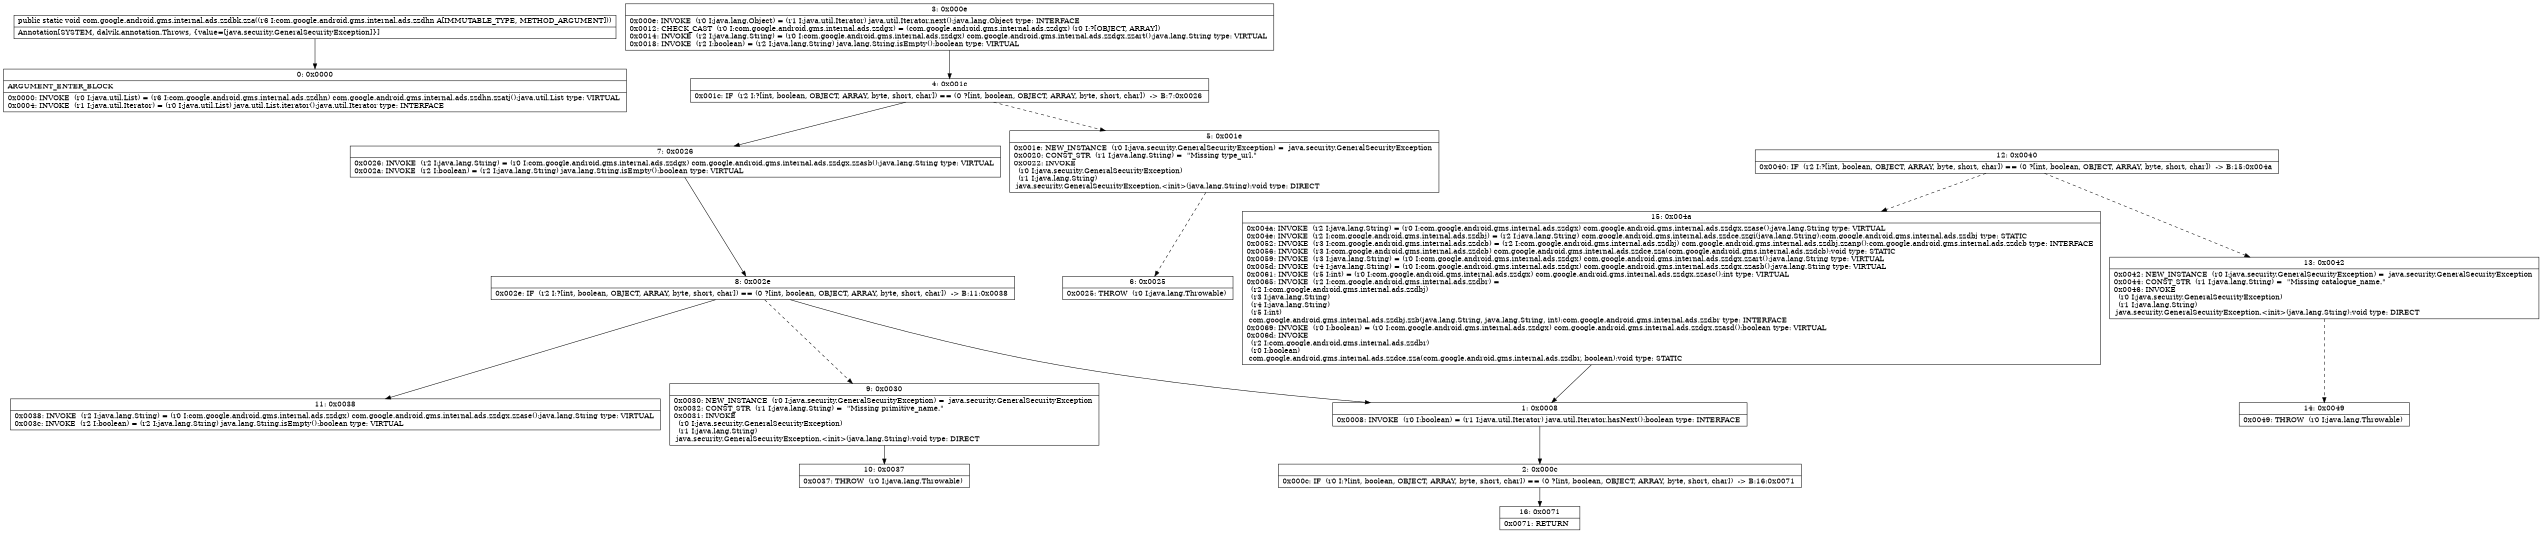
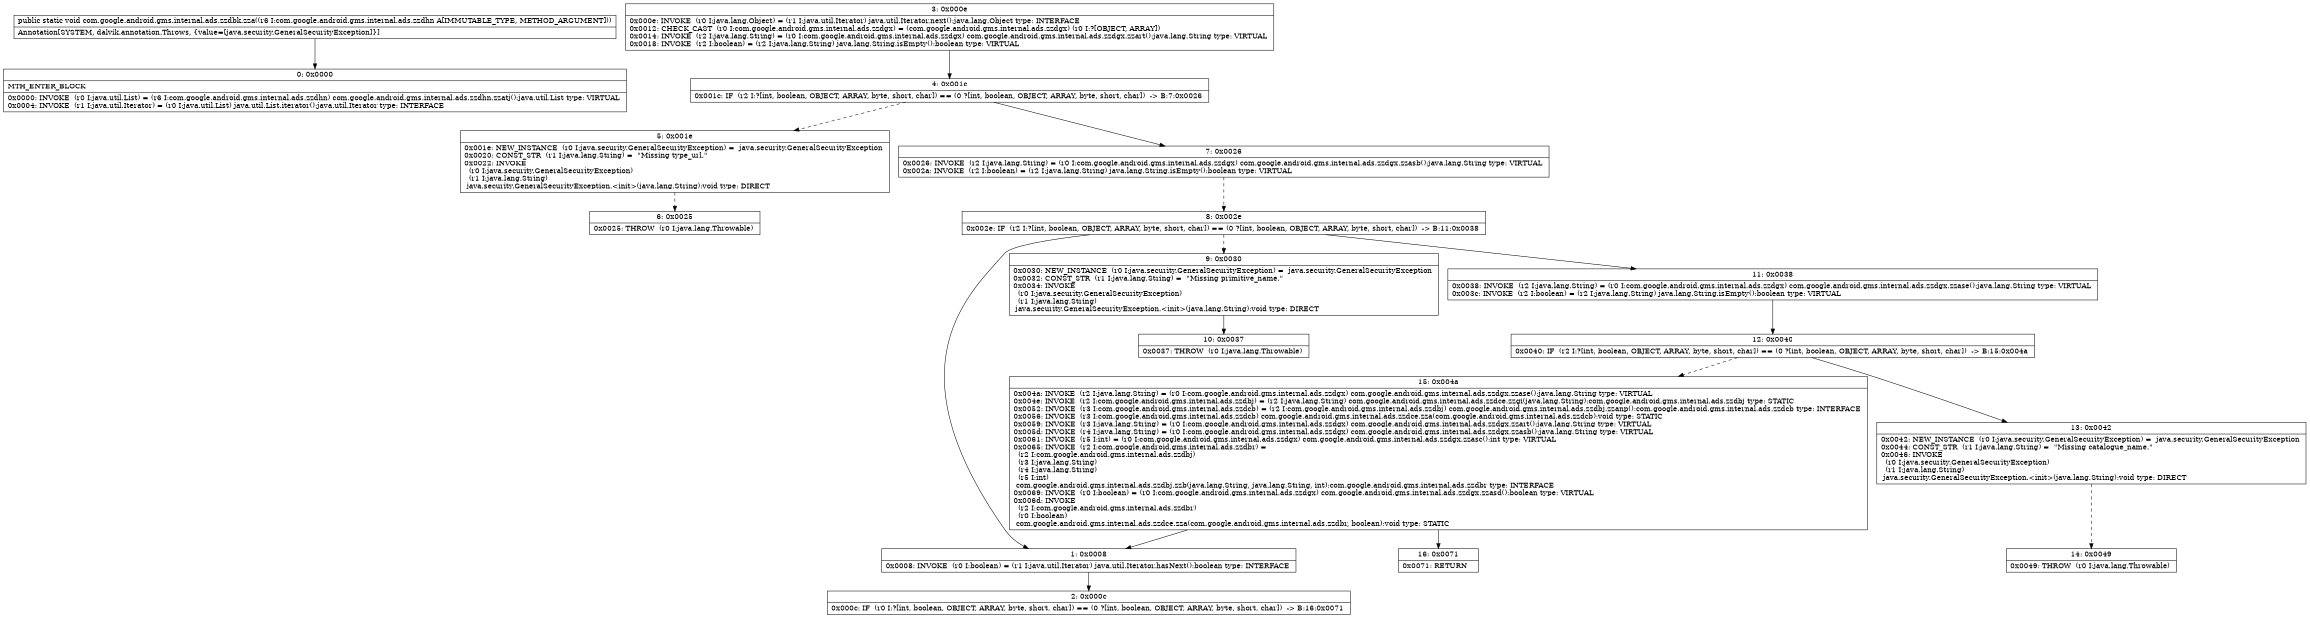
(61, 86) -> (47, 86)
(2145, 214) -> (1907, 388)
(714, 225) -> (1224, 192)
none -> (1773, 314)
(707, 416) -> (1047, 286)
(1540, 494) -> (1438, 537)
